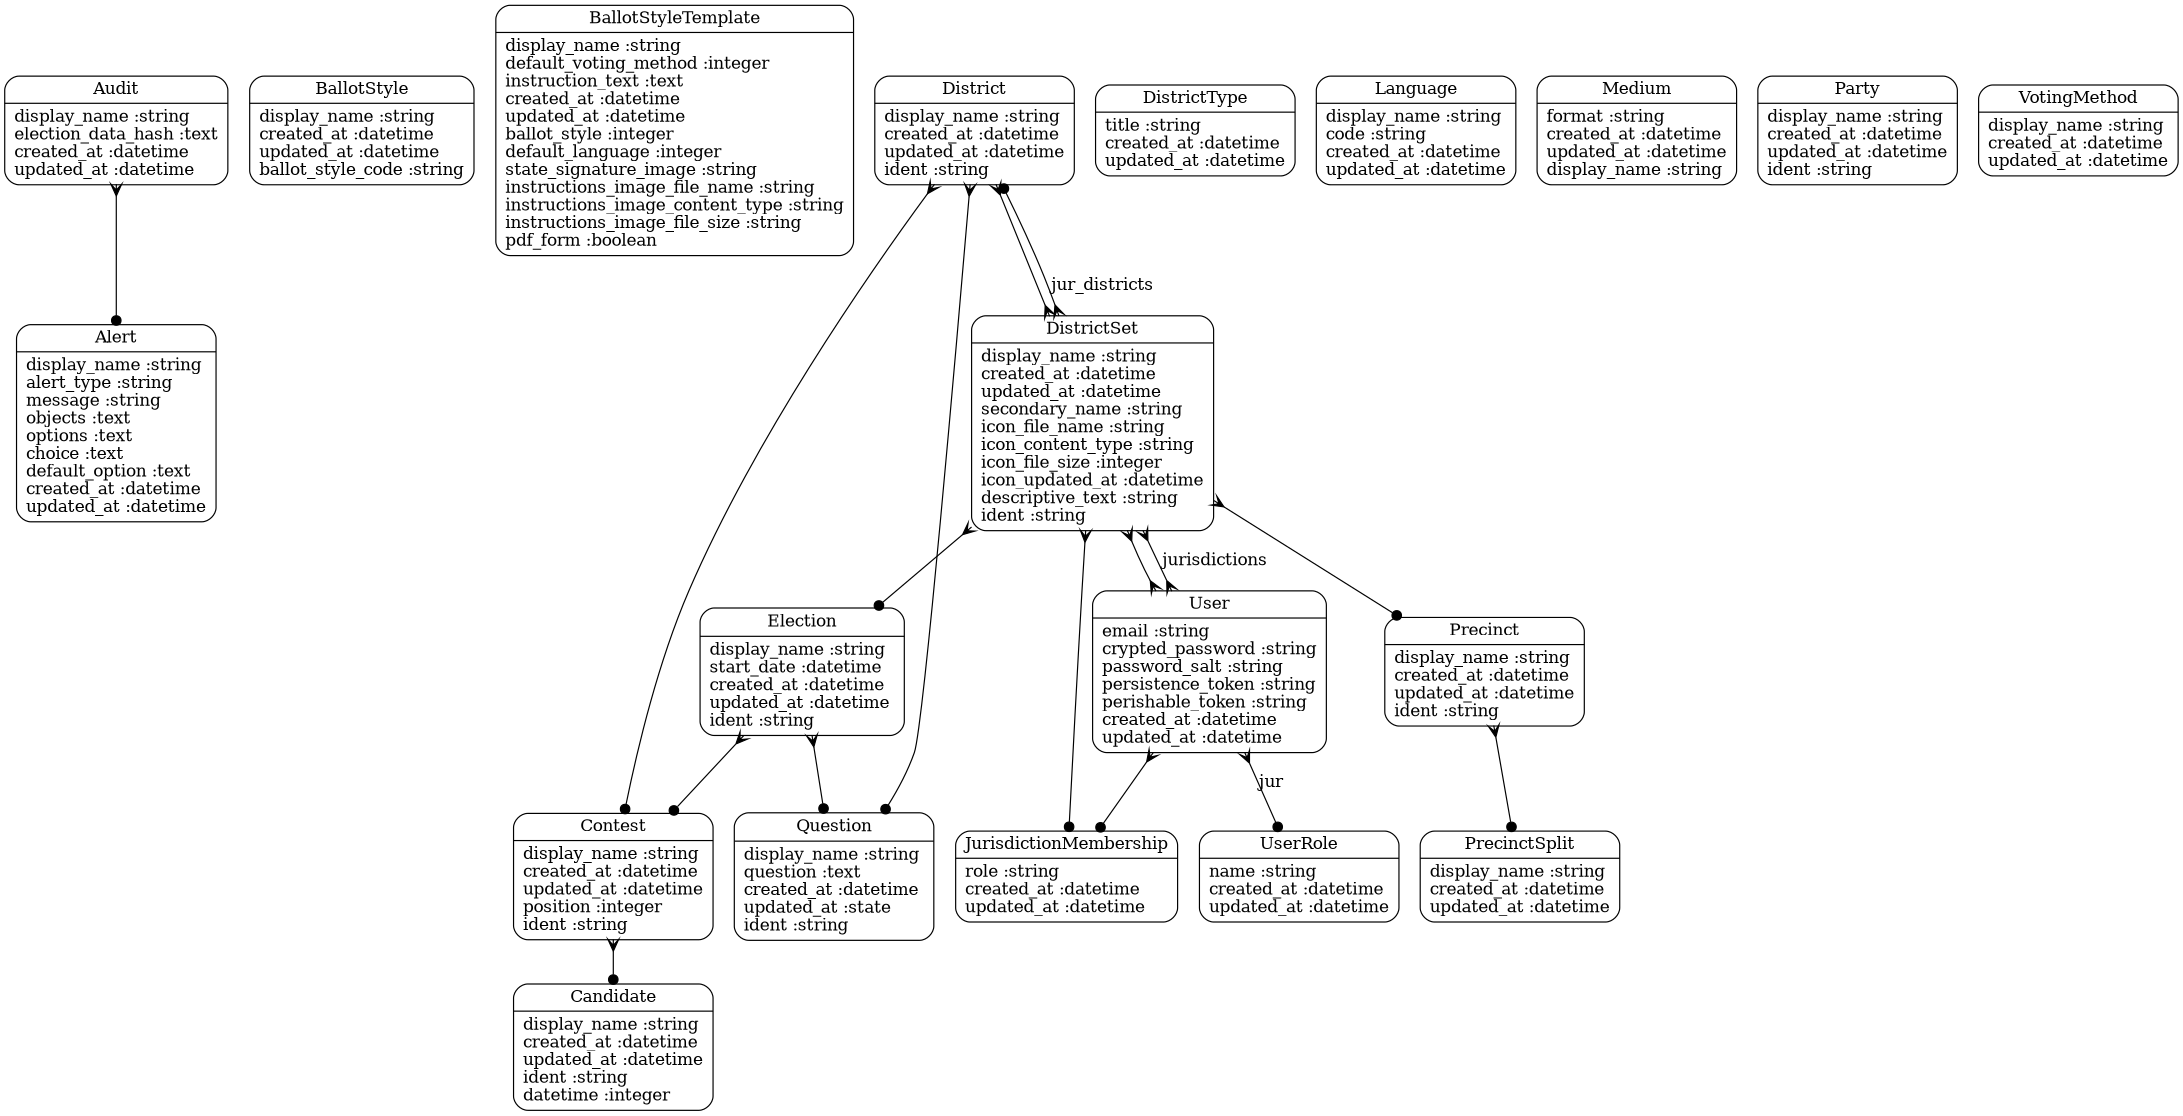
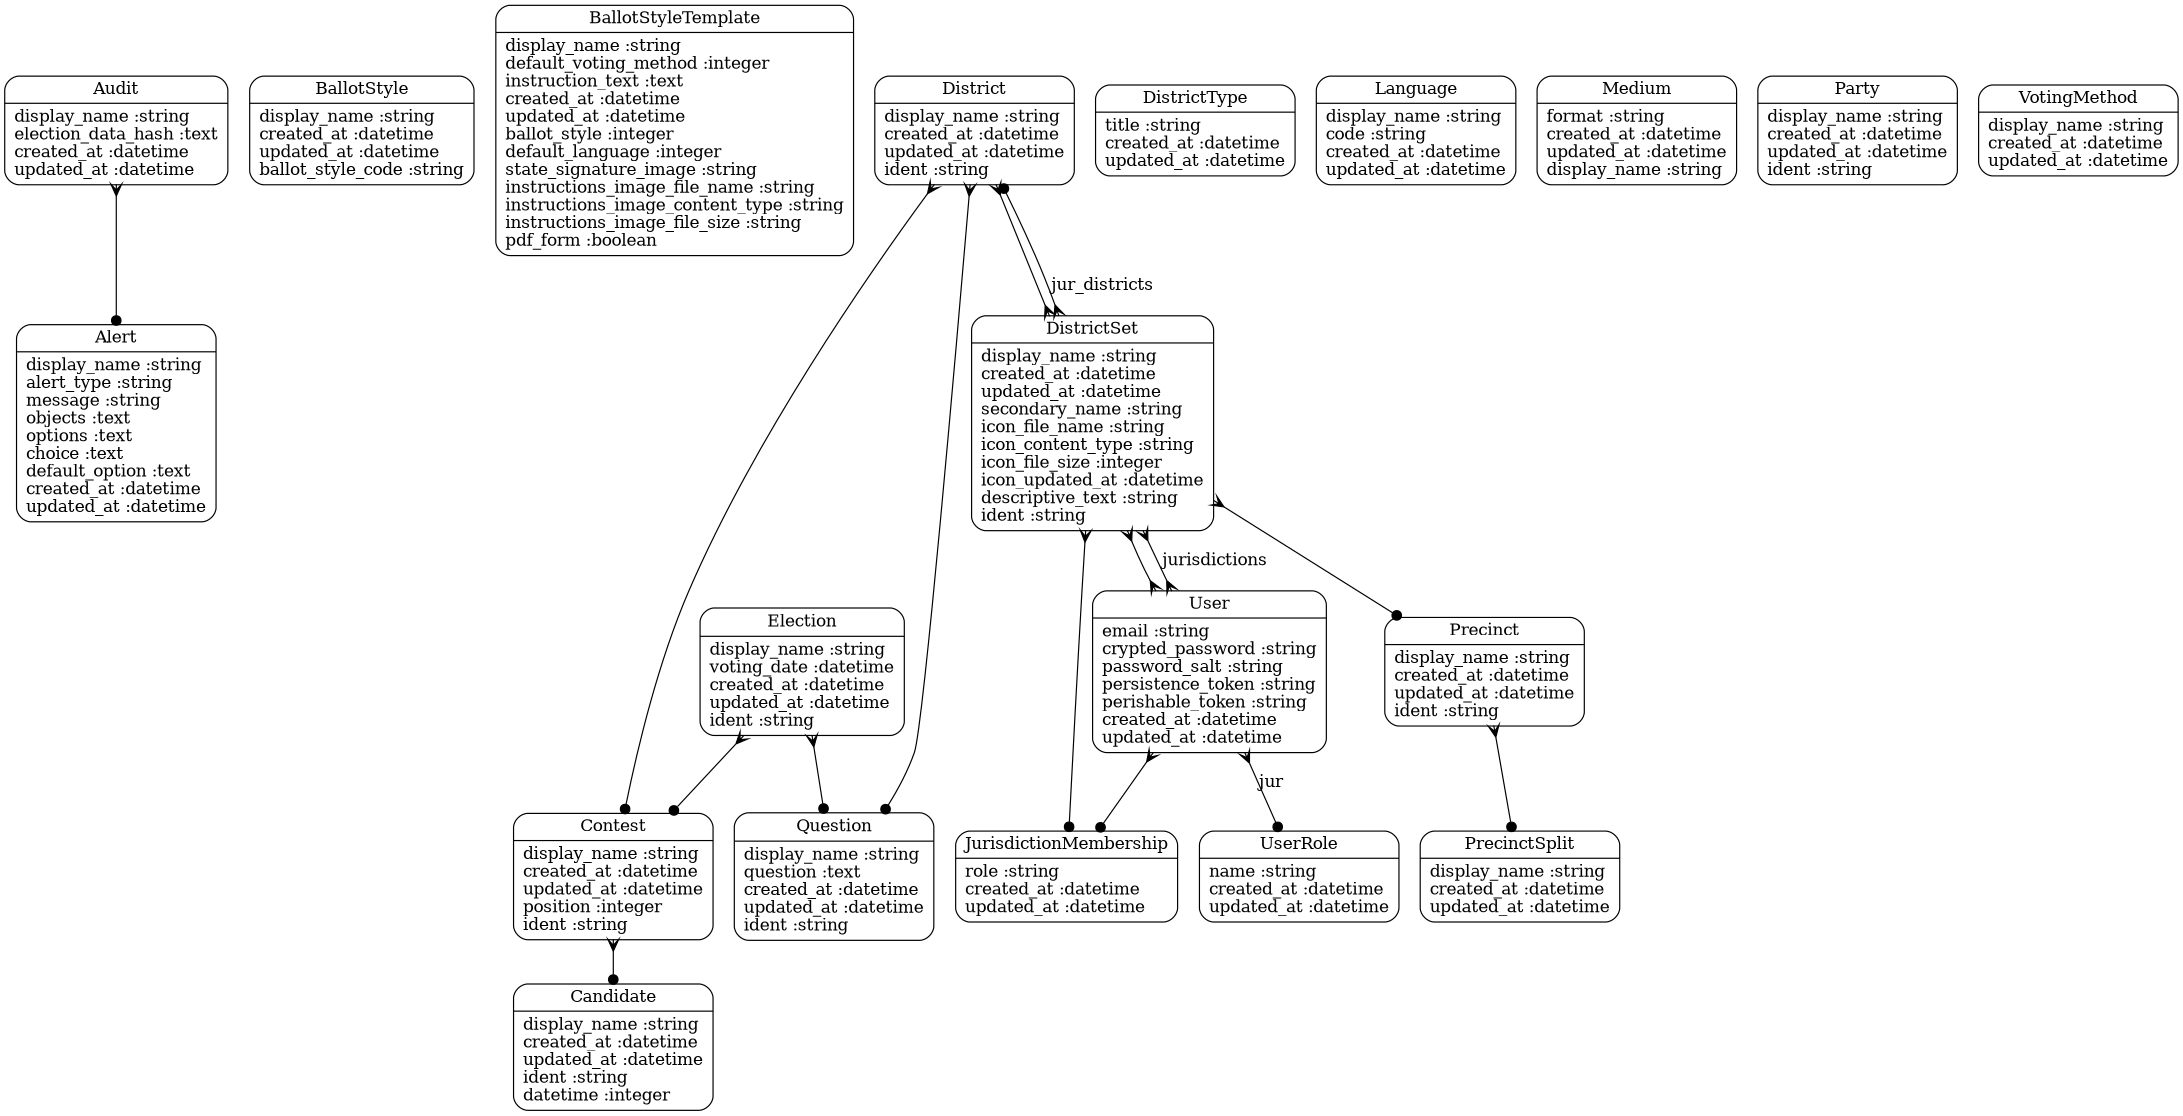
(922, 569) -> none
(796, 668) -> (802, 668)
(818, 908) -> (834, 908)
